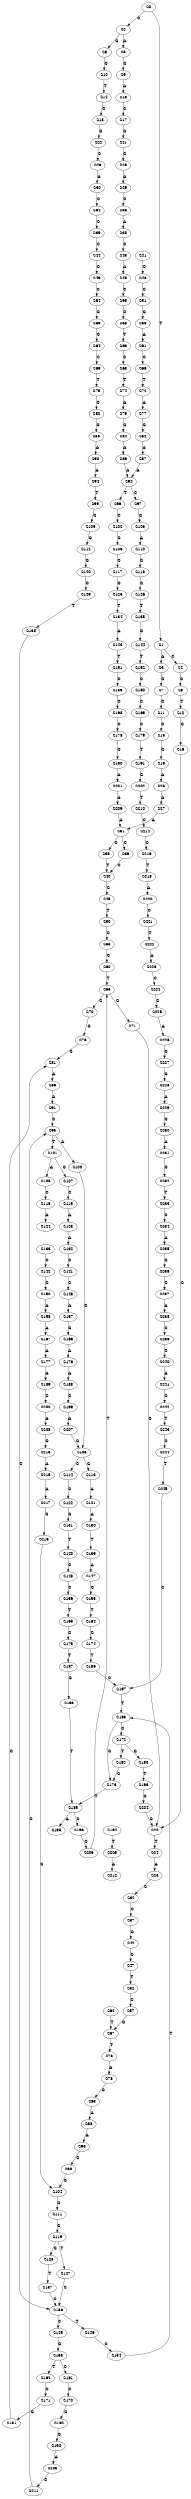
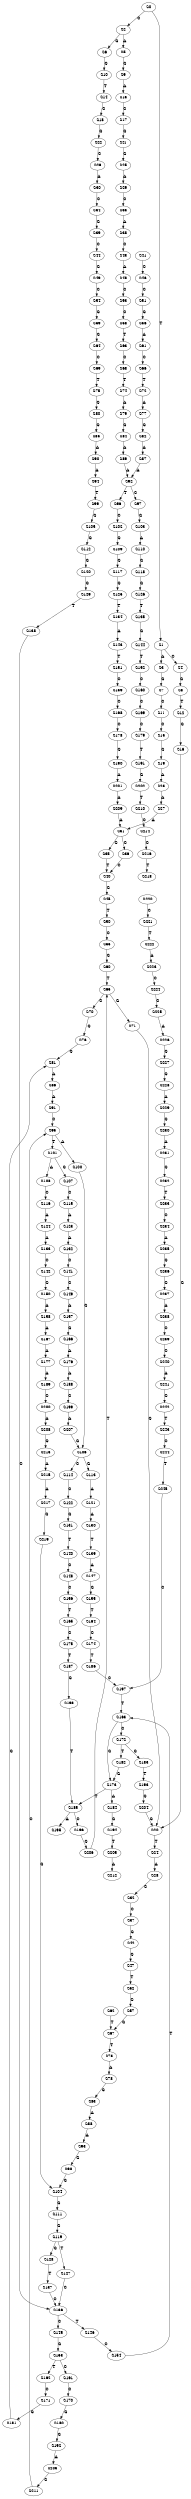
(147, 887) -> none
none -> (46, 1237)
none -> (112, 1808)
